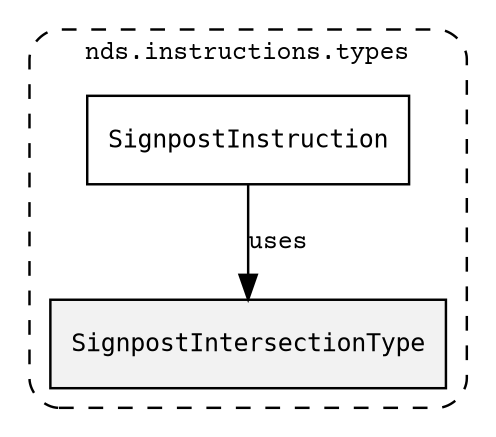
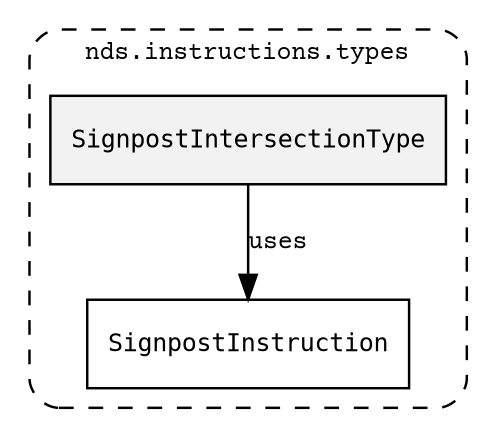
(248, 230) -> (248, 230)
